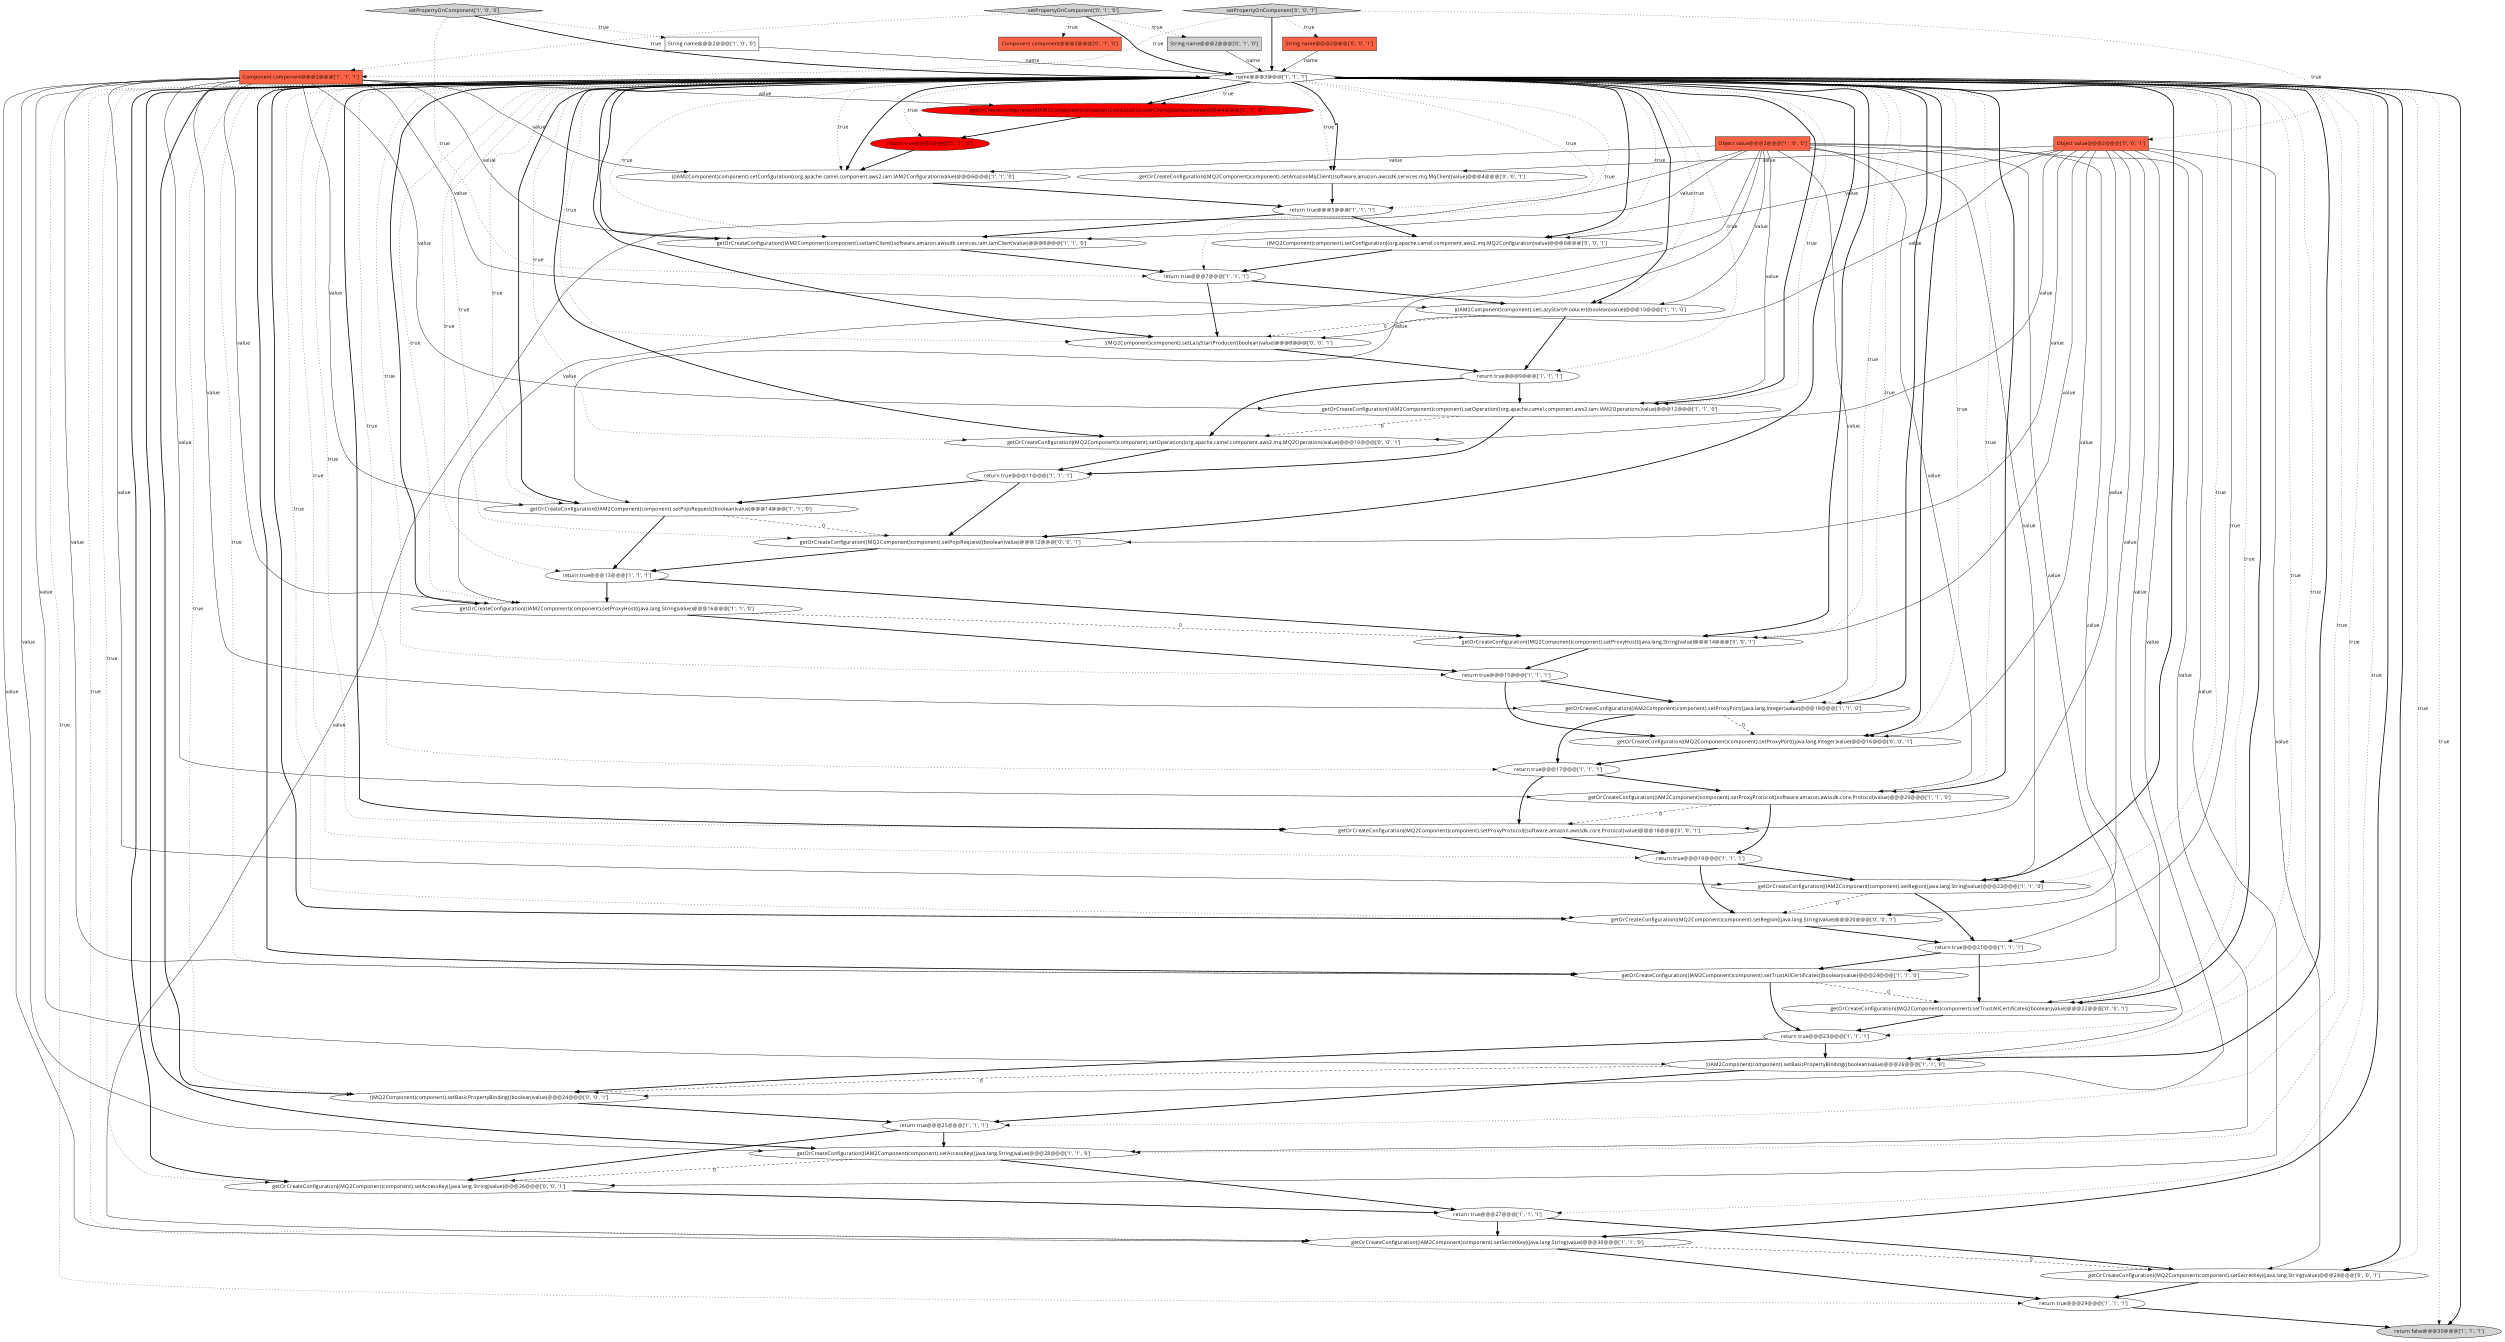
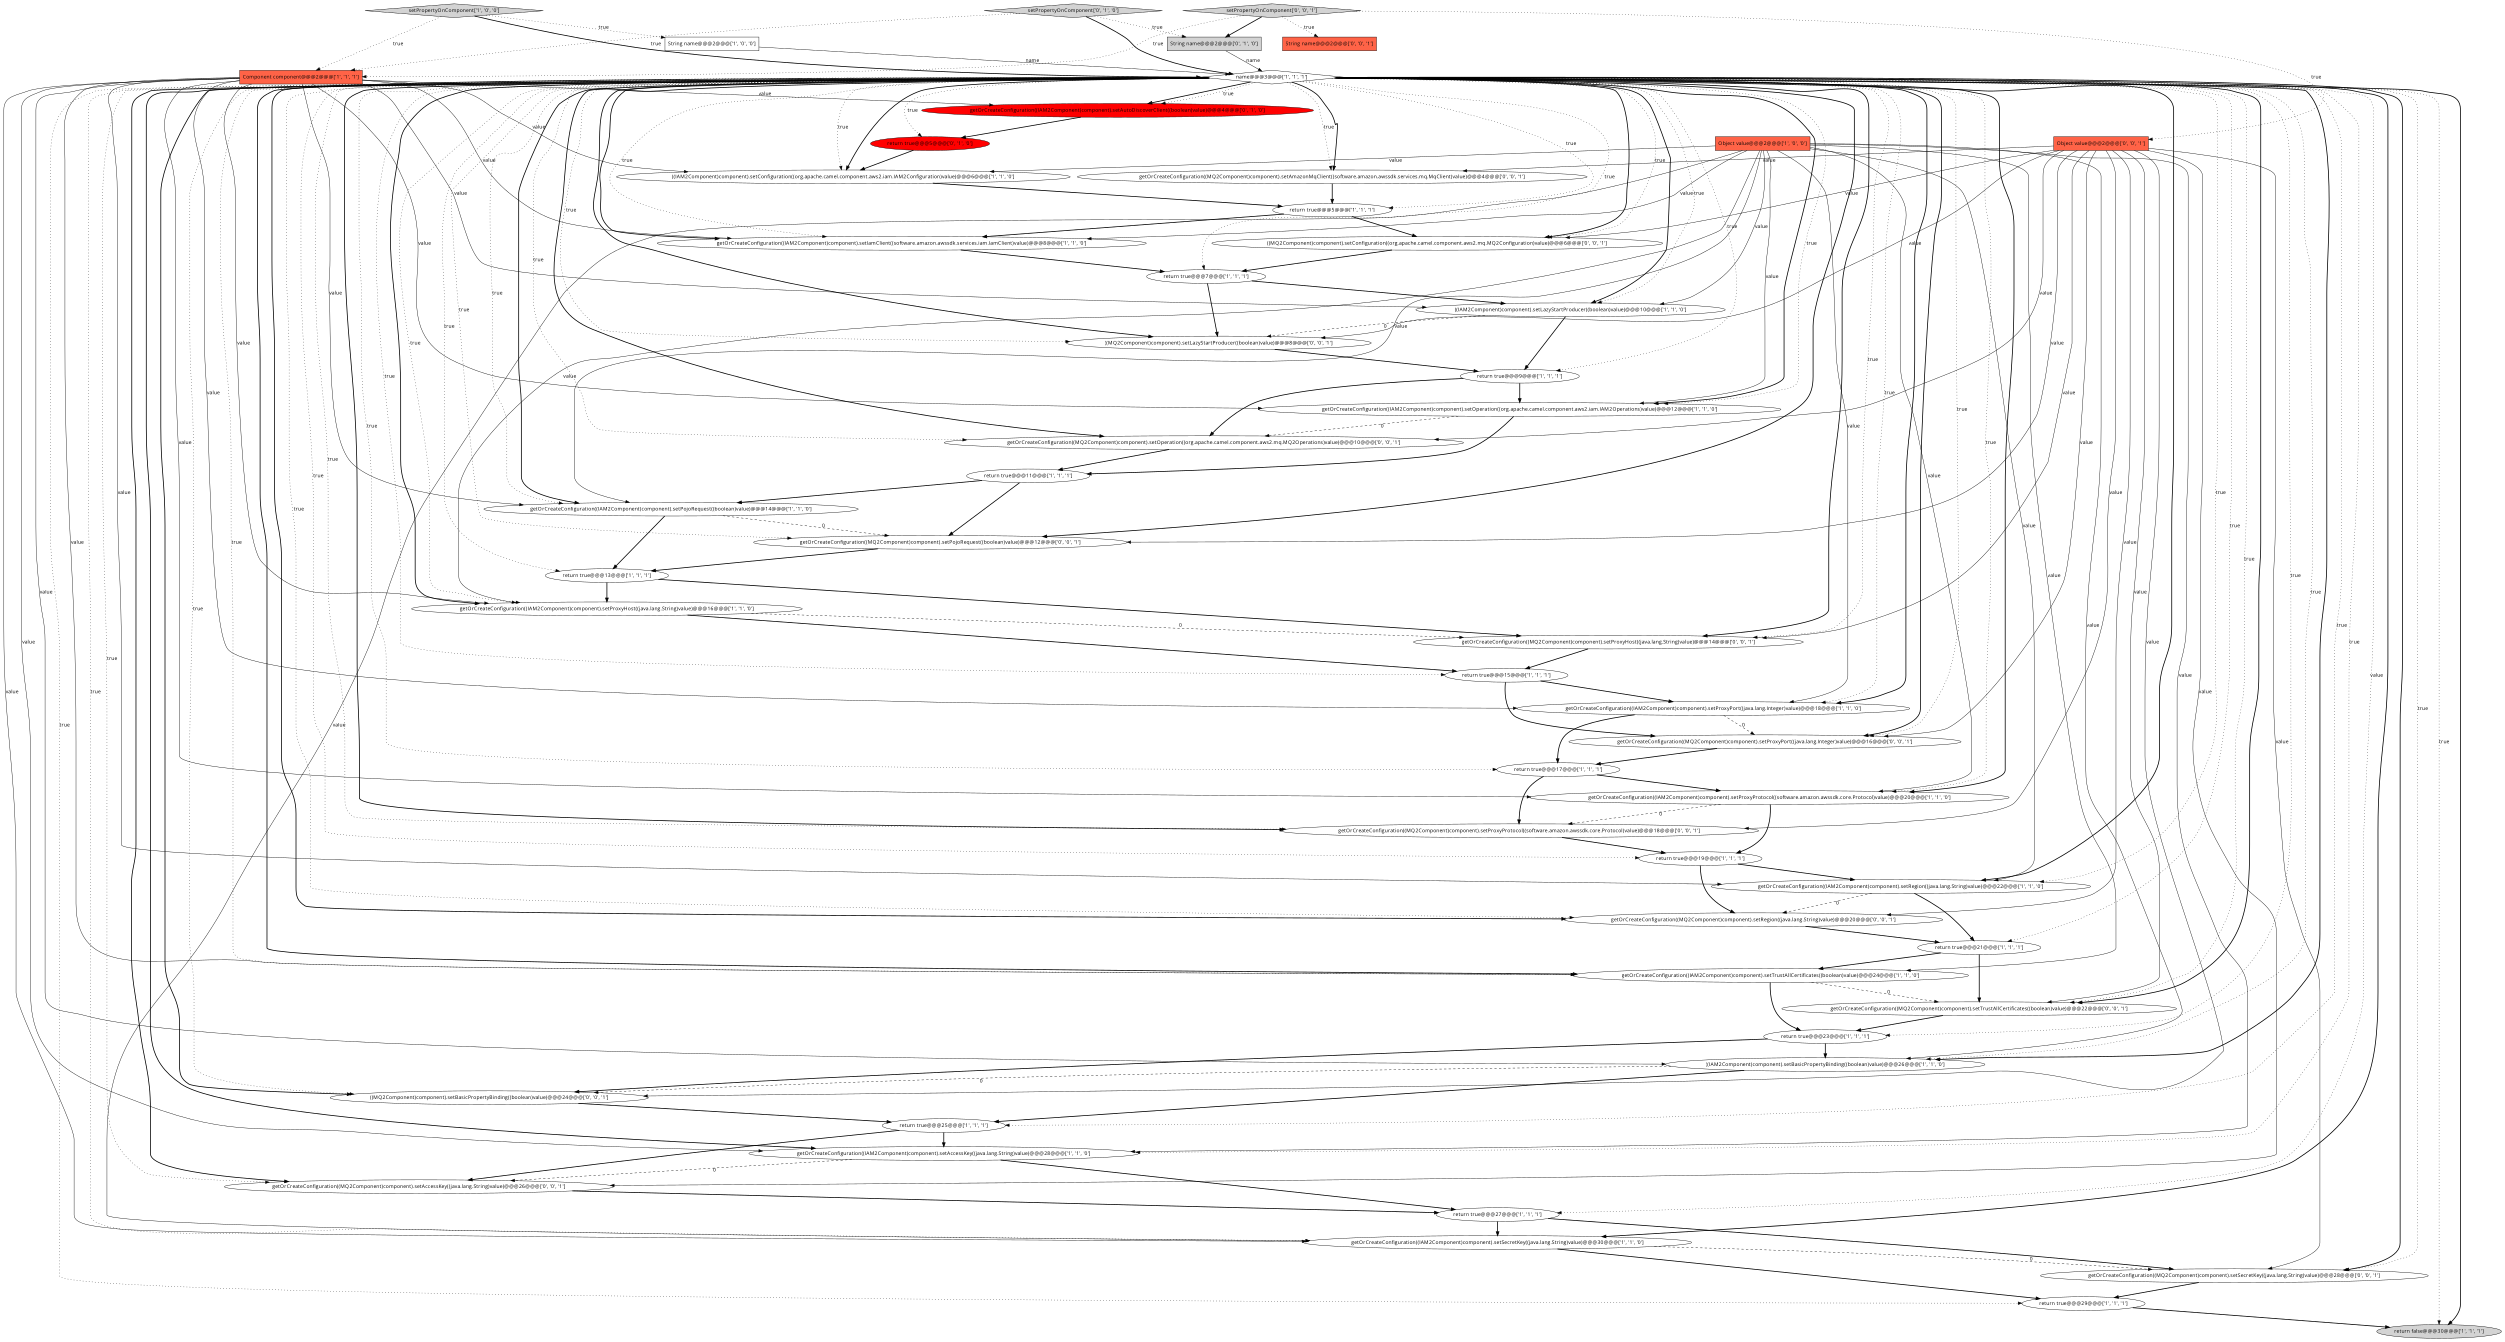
(1272, 42) -> (1245, 26)
(1060, 44) -> none
(1301, 60) -> none
(2232, 132) -> (2232, 132)
(692, 272) -> (380, 43)
(2377, 675) -> (2377, 675)
